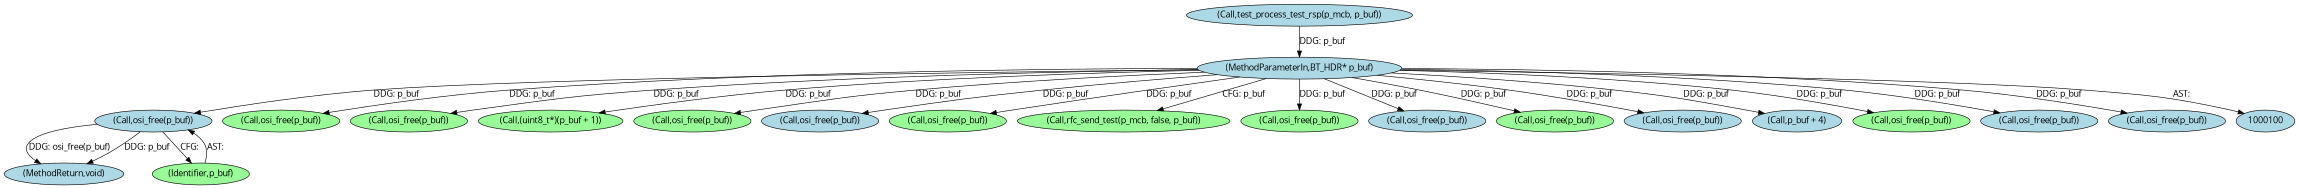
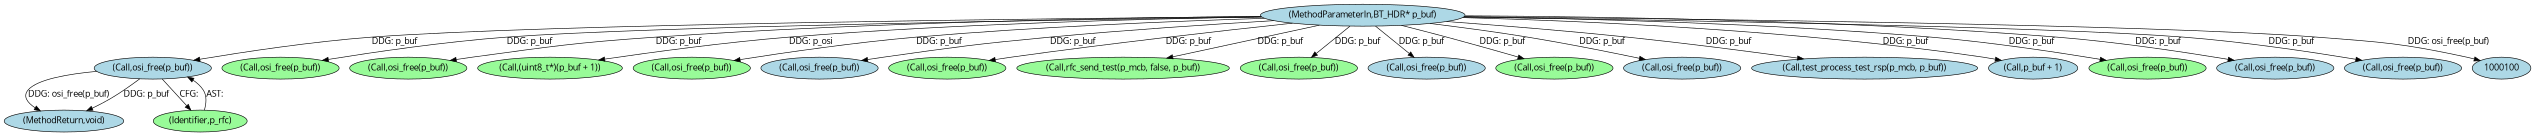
(1299, 39) -> (1622, 37)
(808, 95) -> (811, 42)
(1243, 95) -> (1280, 42)
(2183, 95) -> (2449, 42)
(1797, 121) -> (2033, 68)
(201, 174) -> (200, 121)
